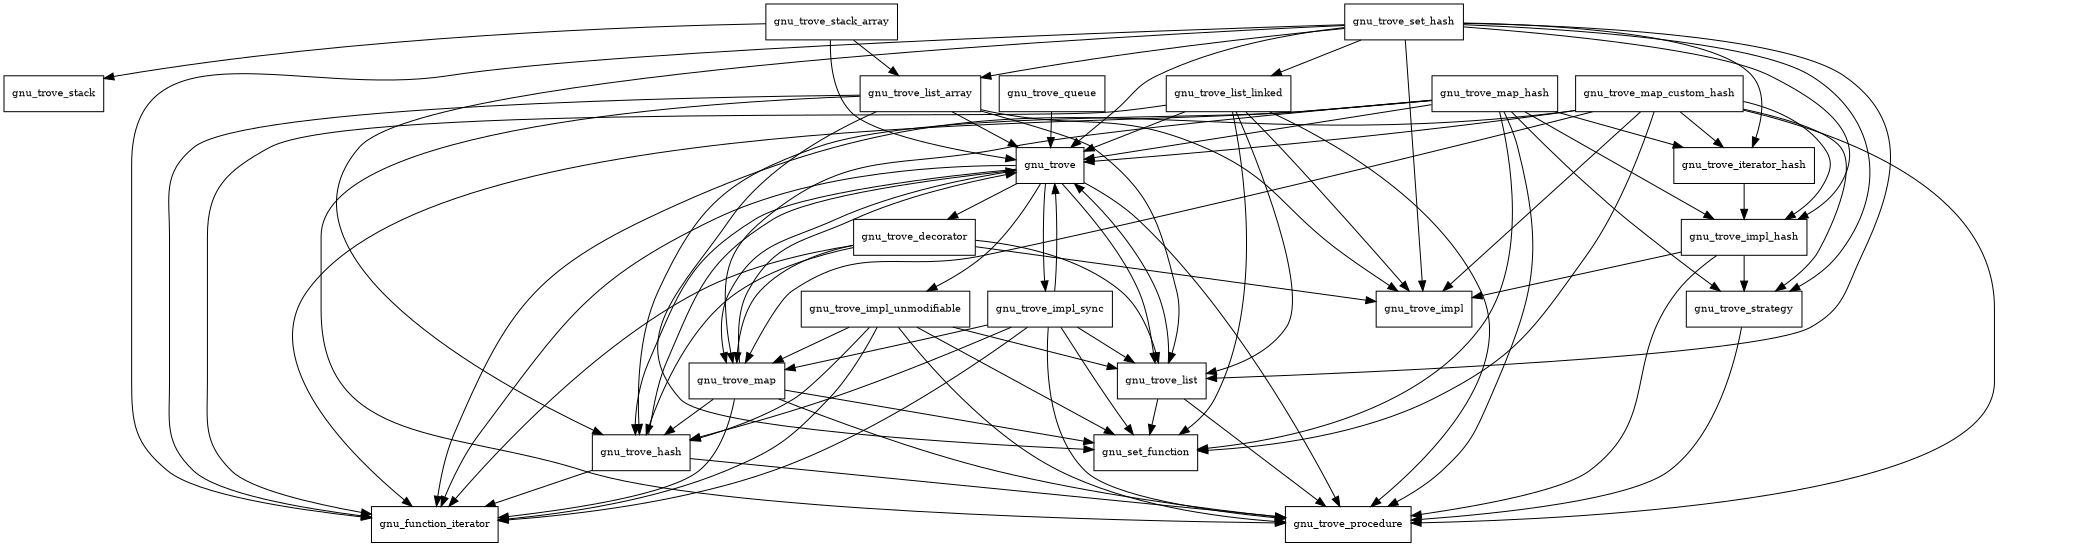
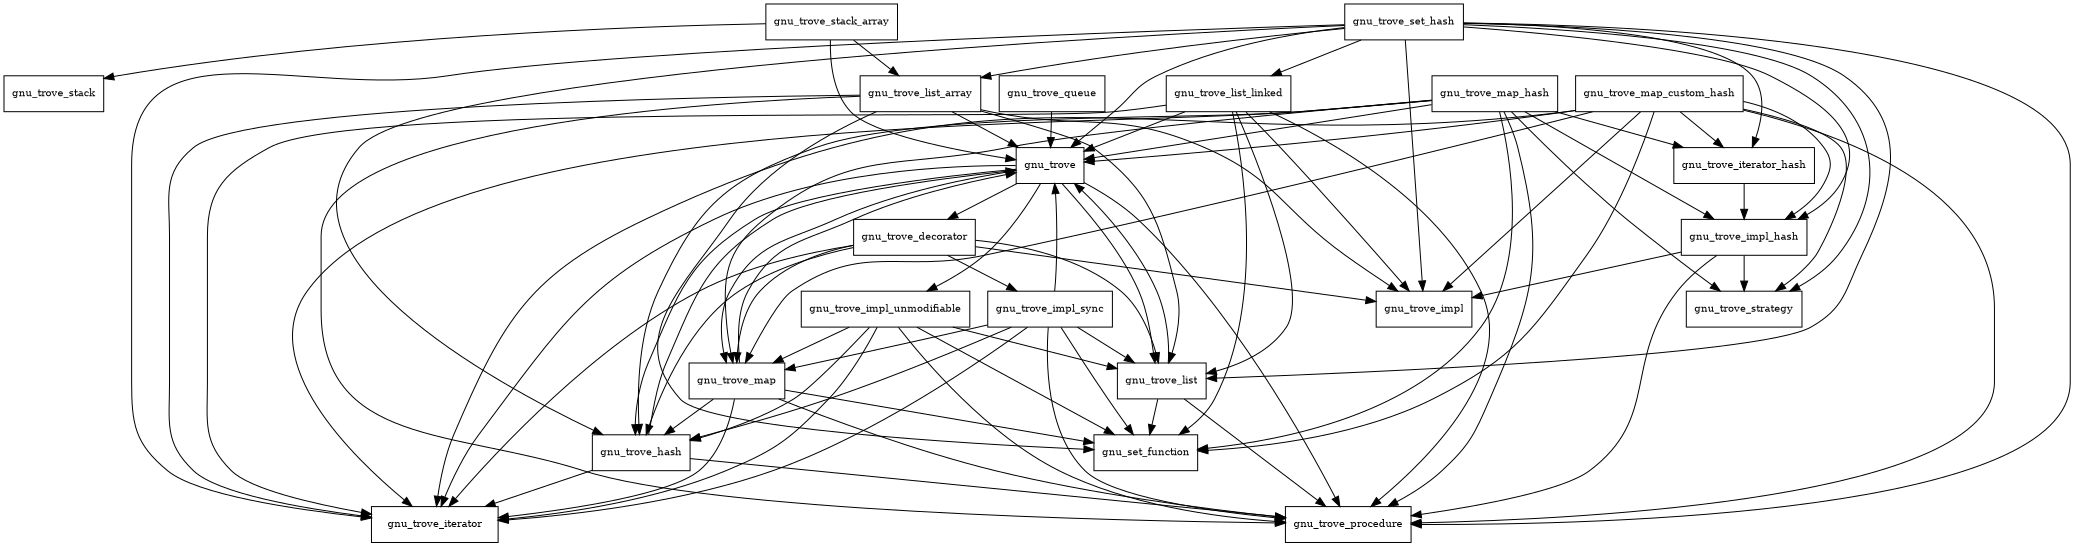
(1043, 232) -> (978, 271)
(1628, 489) -> (2070, 295)
(435, 525) -> (435, 525)
